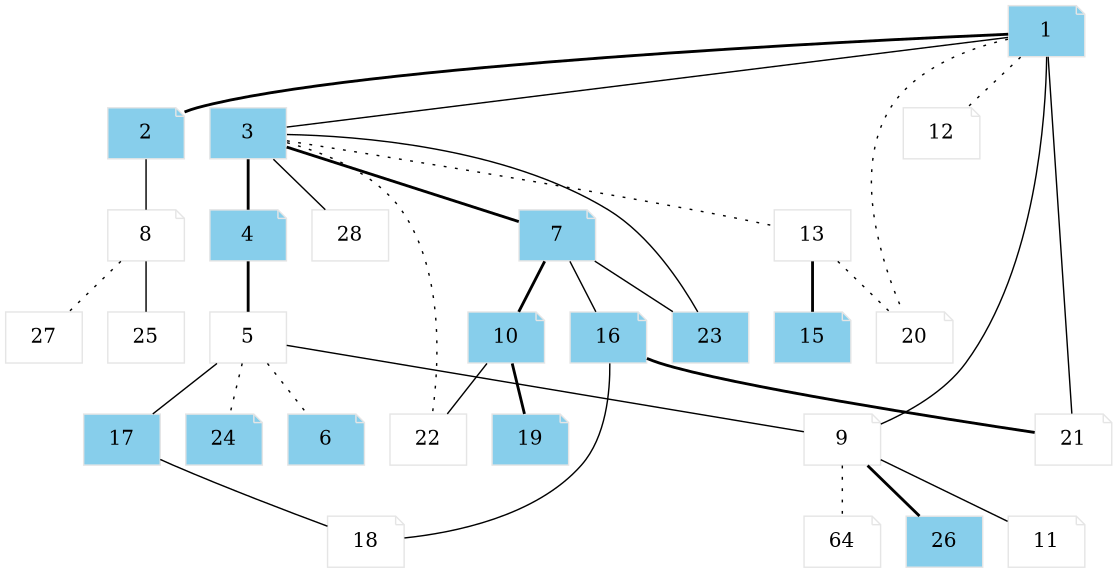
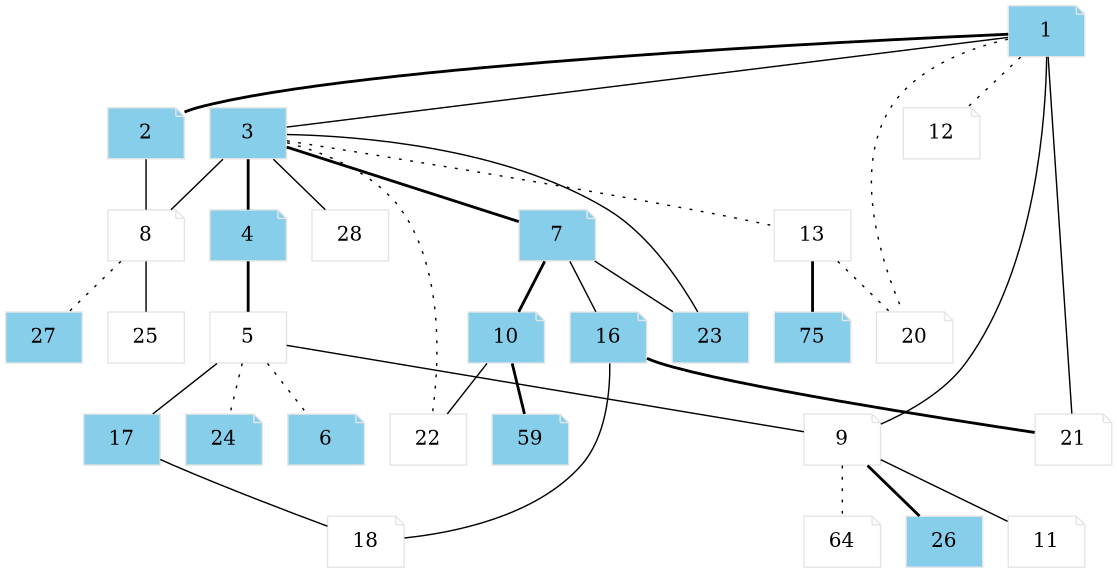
none -> (197, 184)
(44, 337) -> (44, 337)
(813, 337) -> (813, 337)
(530, 440) -> (530, 440)
